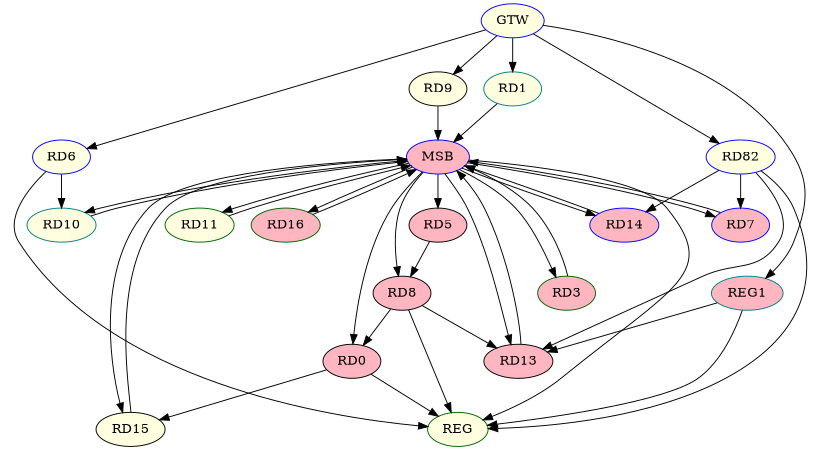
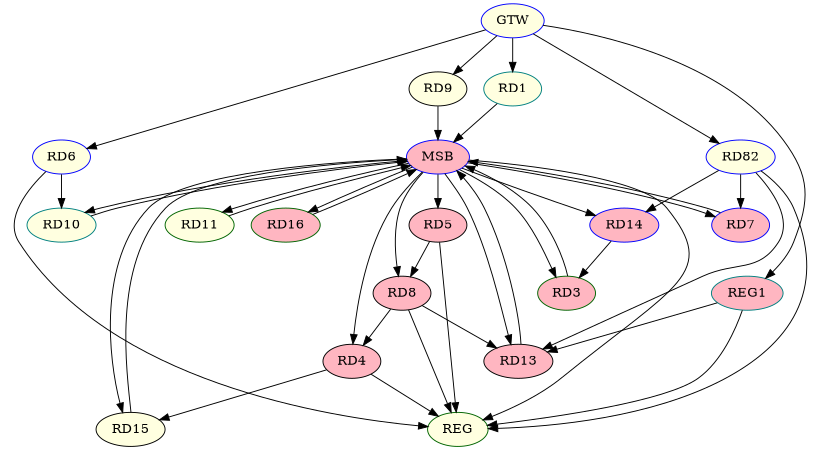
(537, 191) -> (598, 256)
none -> (448, 330)
(352, 361) -> (352, 361)
